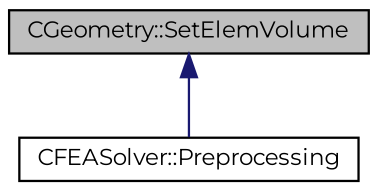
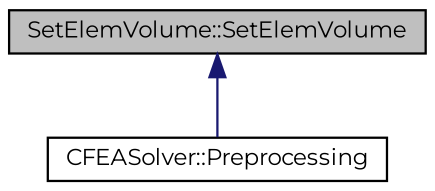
(189, 32) -> (217, 32)
